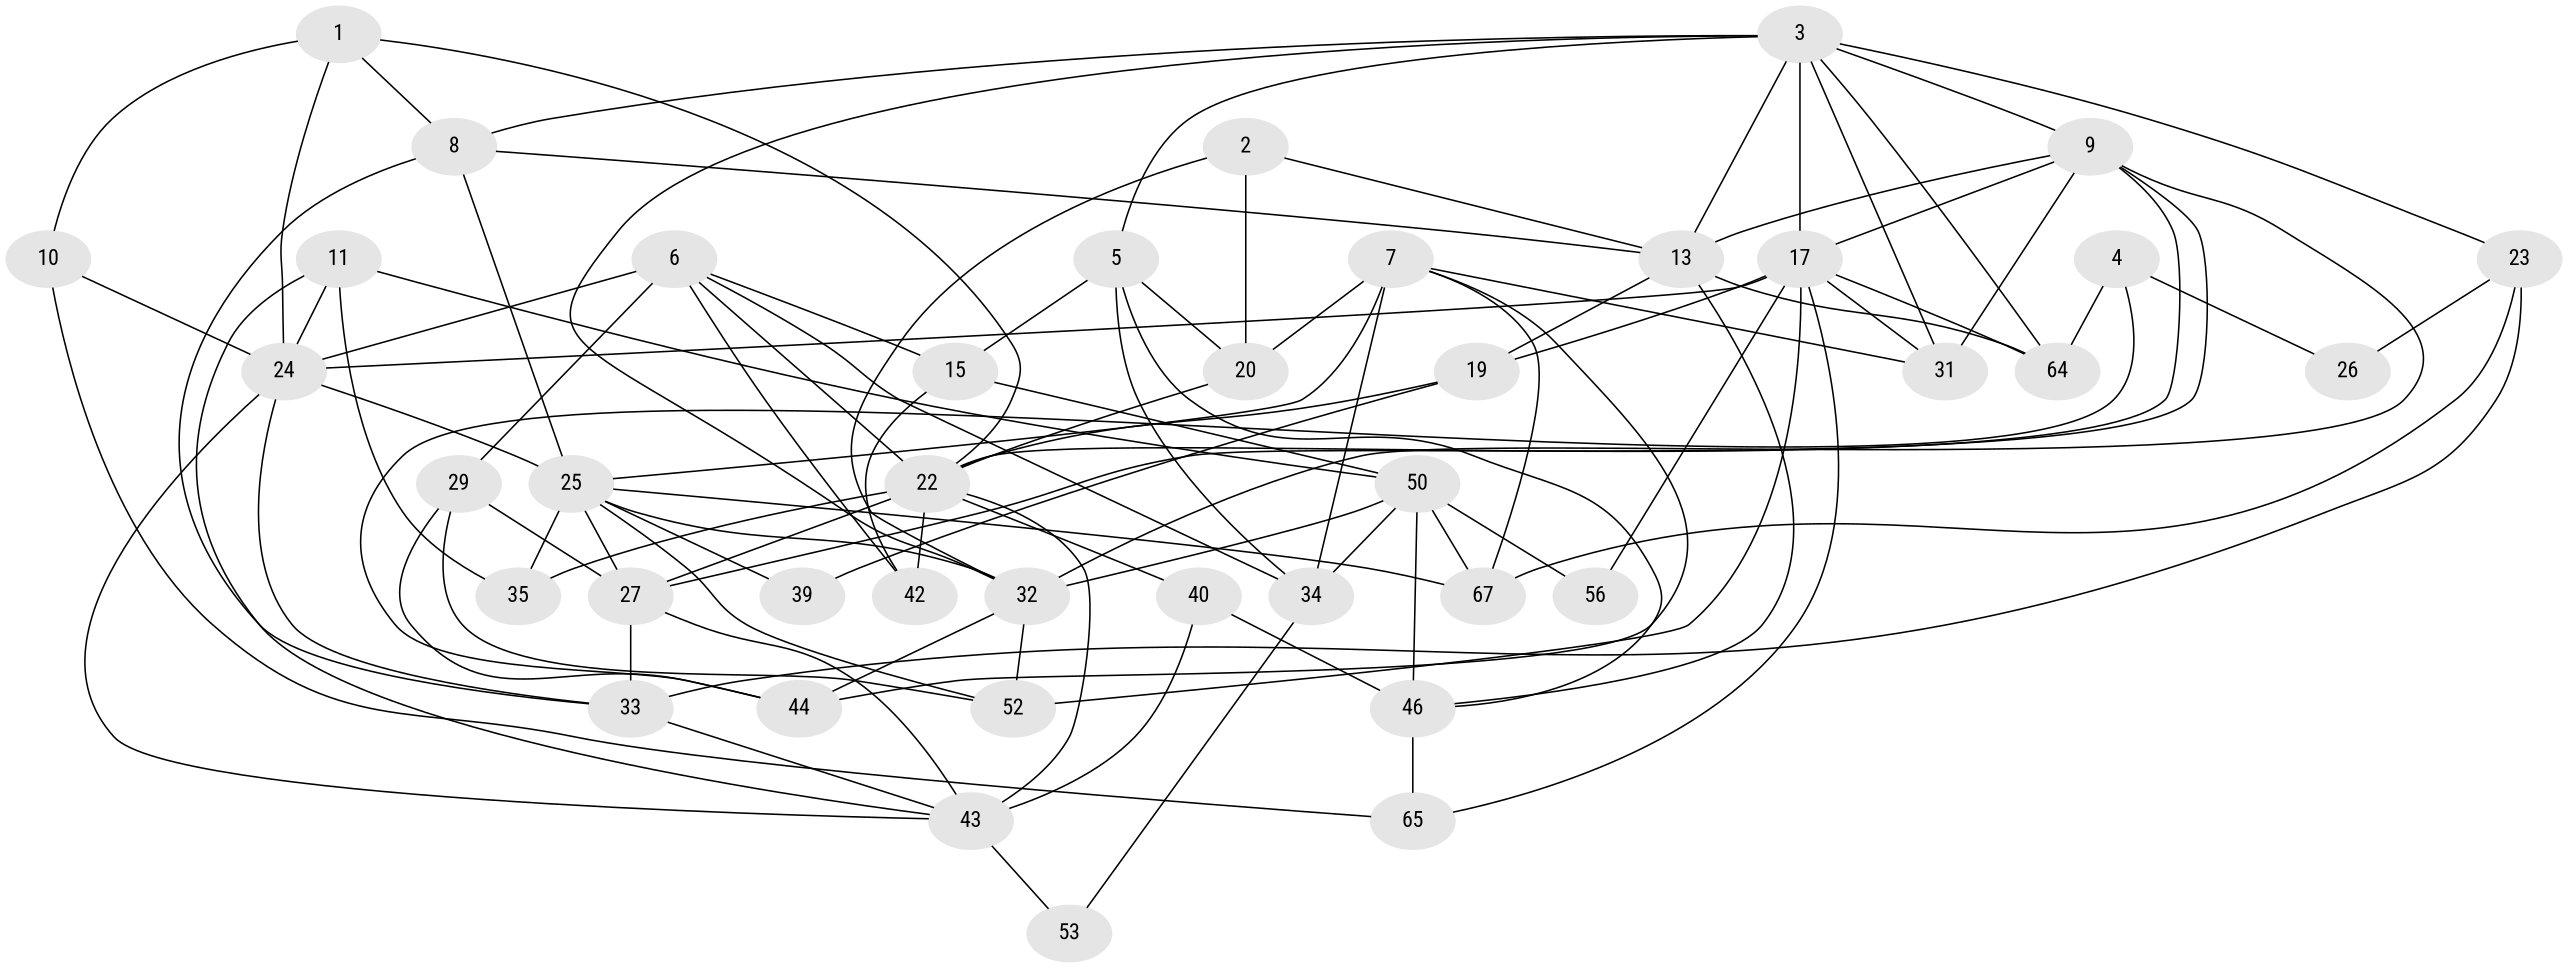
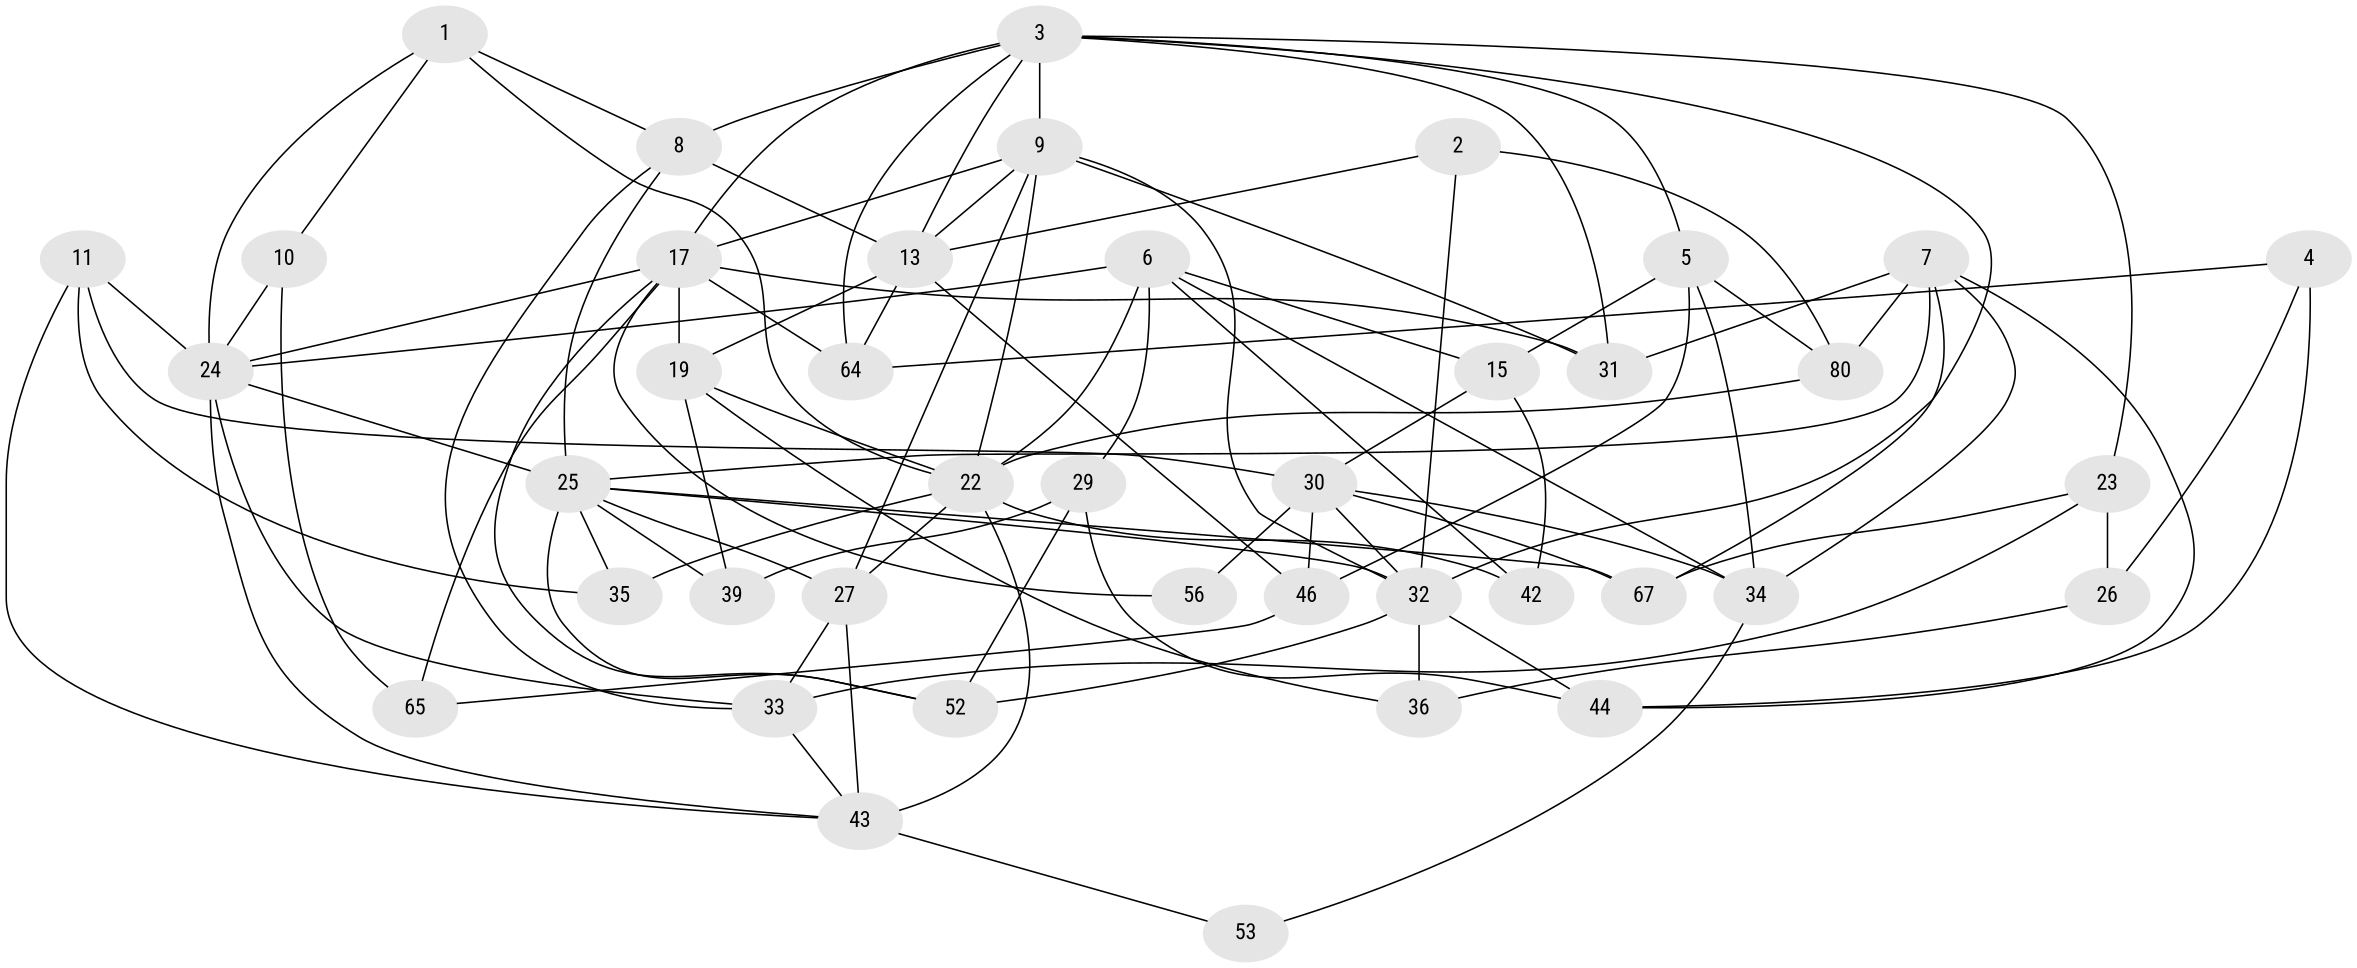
(1246, 372) -> (1841, 372)
(1417, 484) -> (1314, 484)
(537, 535) -> (886, 544)
(1199, 596) -> none
none -> (1419, 709)
